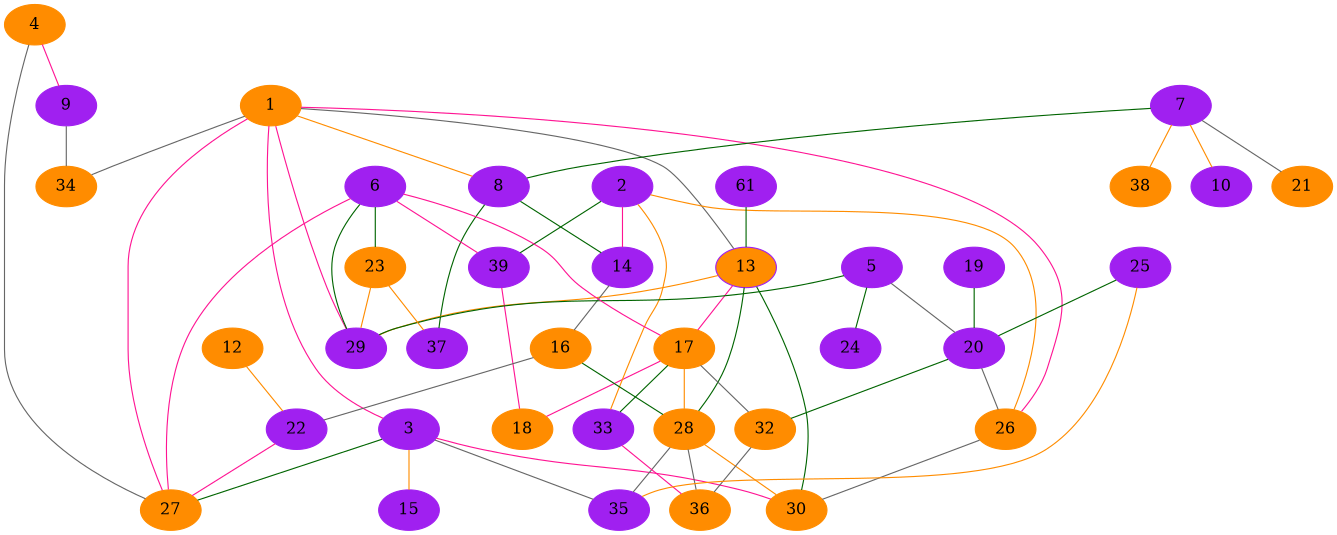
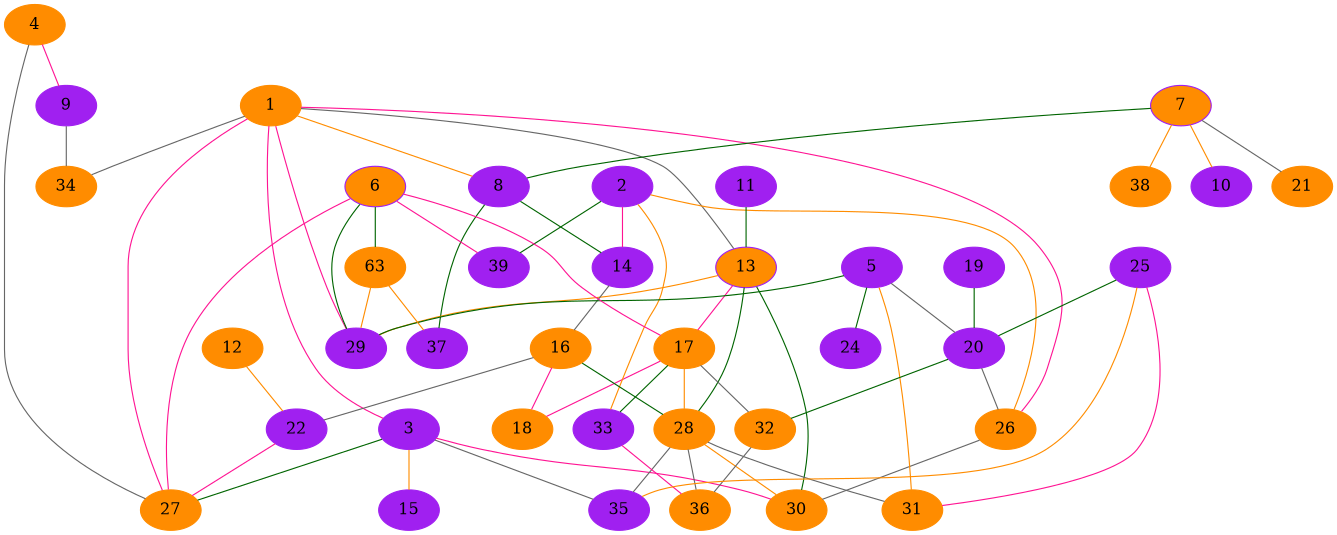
(1181, 106) -> (1181, 106)
(375, 187) -> (375, 187)
(746, 187) -> (746, 187)
(375, 267) -> (375, 267)
(511, 348) -> (542, 389)
none -> (912, 510)
